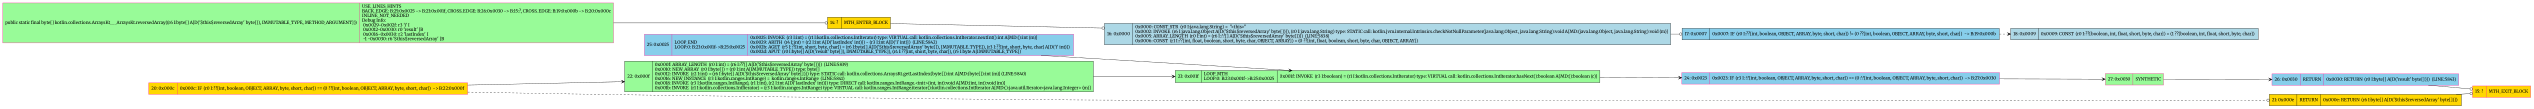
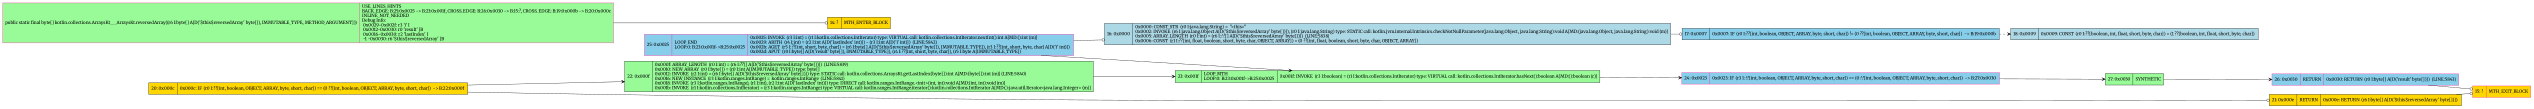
(996, 26) -> (1088, 40)
(2134, 79) -> (2134, 79)
(308, 89) -> (308, 89)
(1367, 101) -> (1367, 101)
